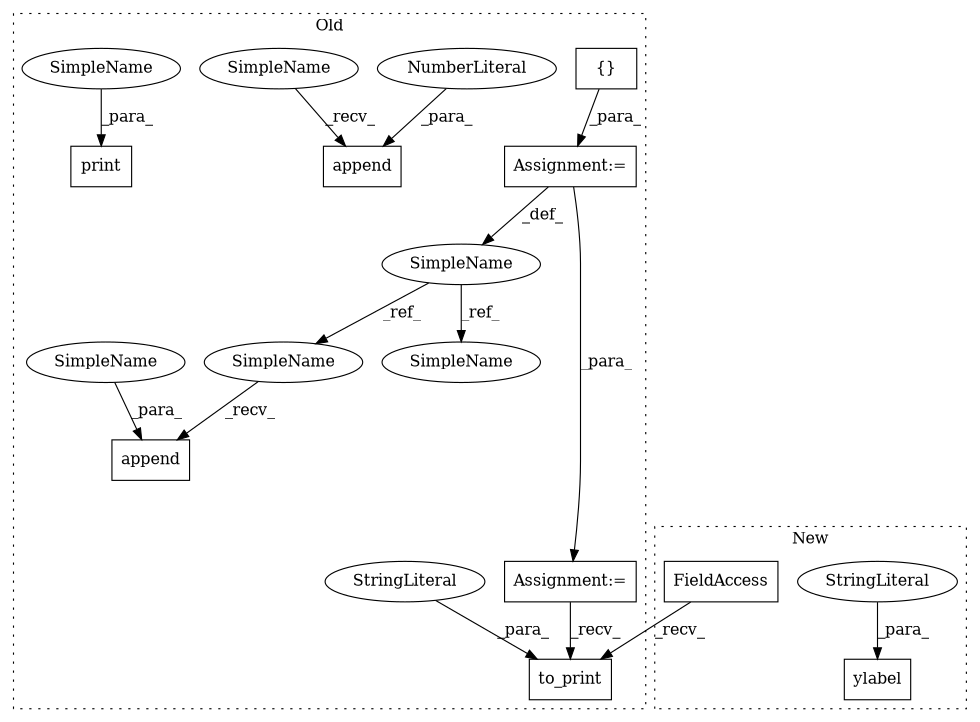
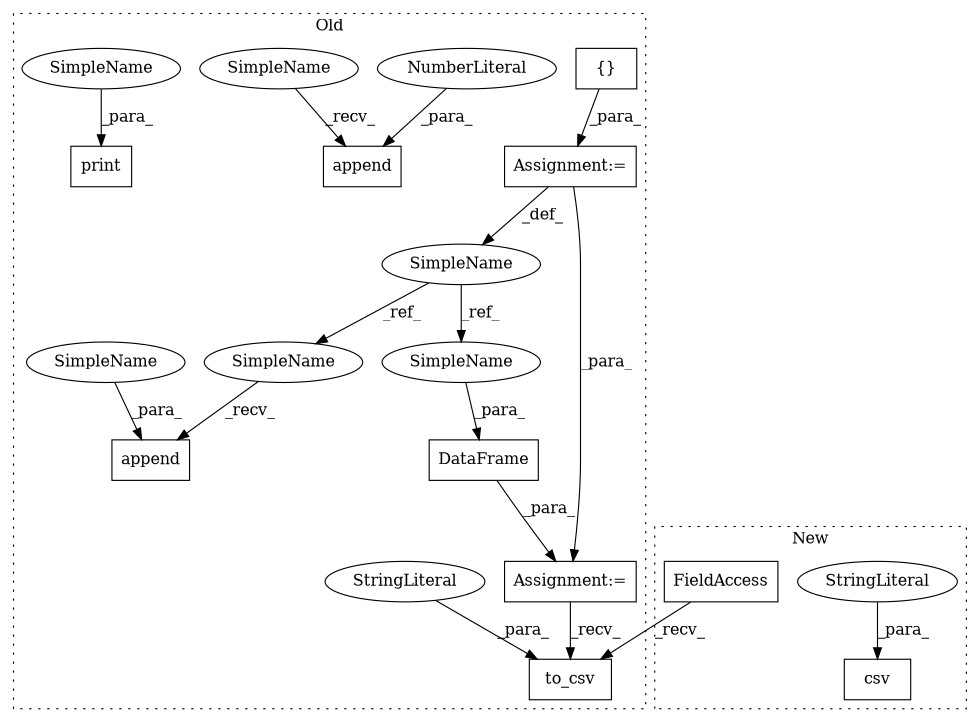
none -> (484, 460)
(570, 680) -> (570, 680)
(878, 680) -> (878, 680)
